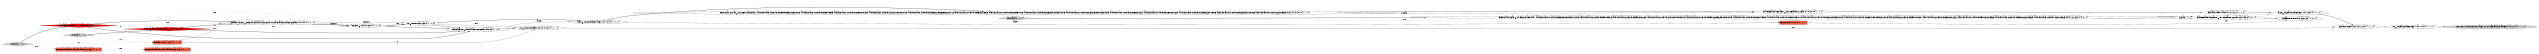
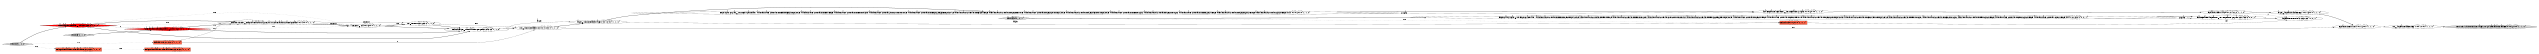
(508, 20) -> (568, 25)
(119, 41) -> none
